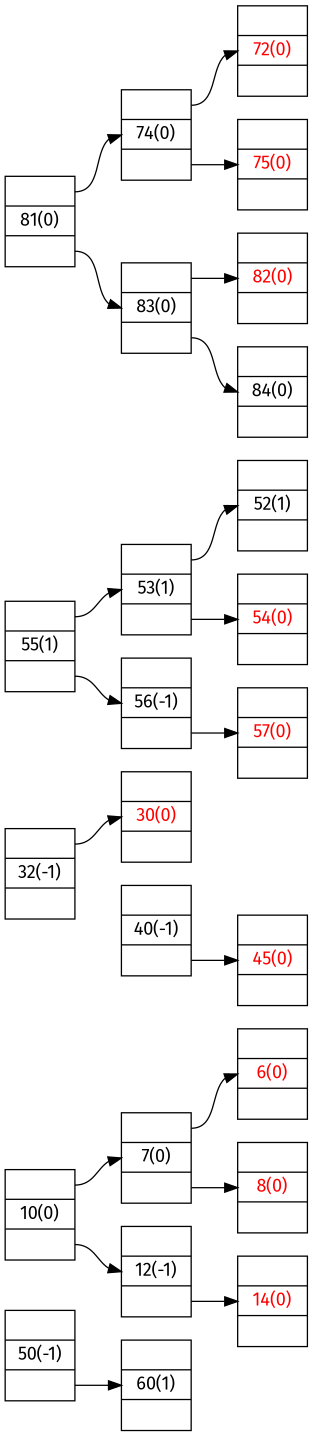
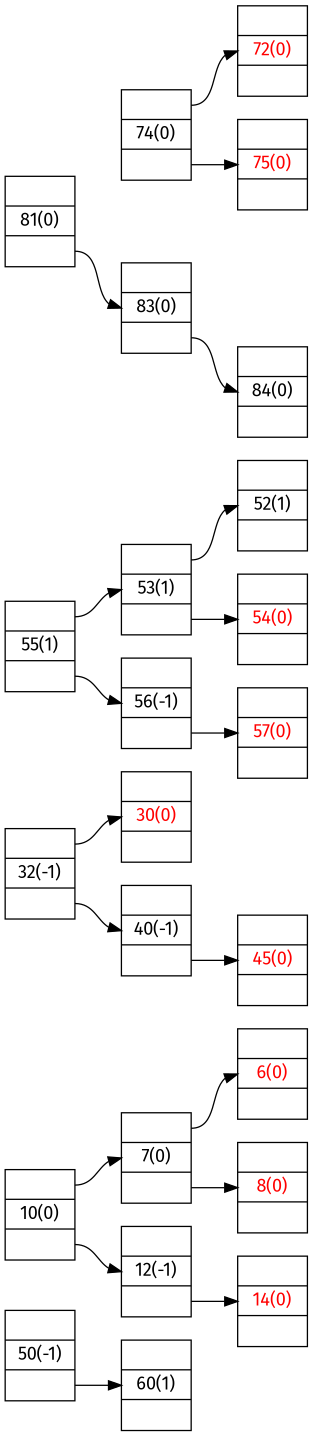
(97, 170) -> none
(273, 278) -> none
none -> (94, 912)
